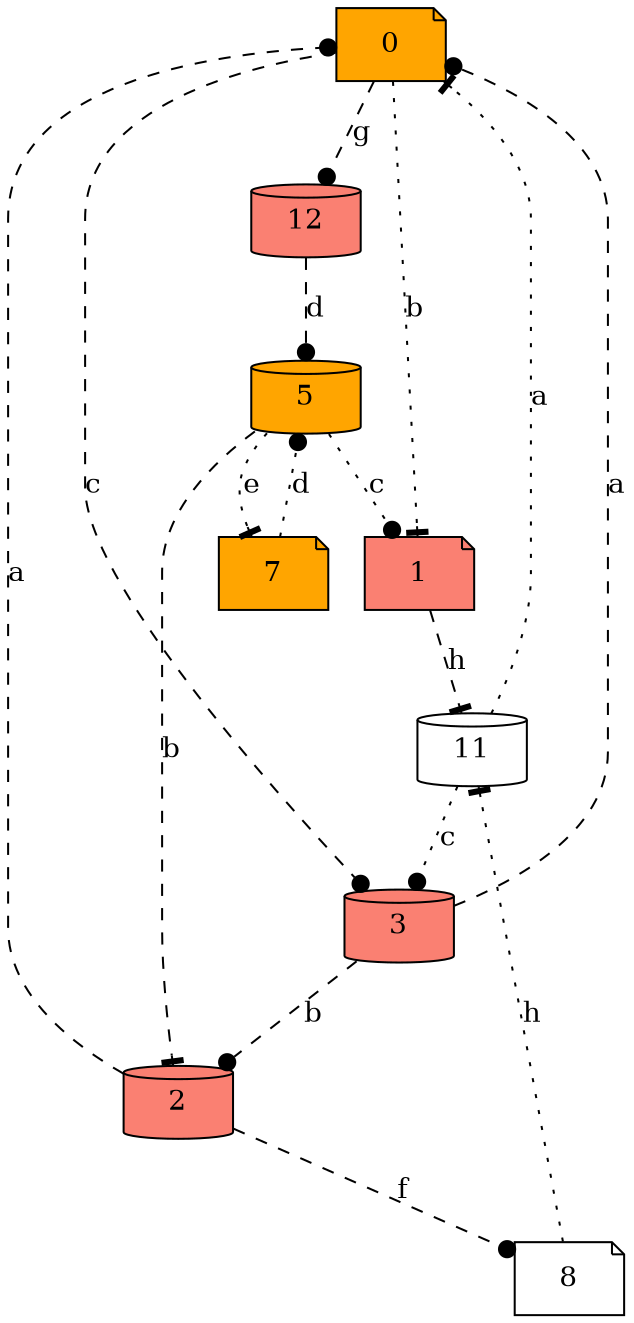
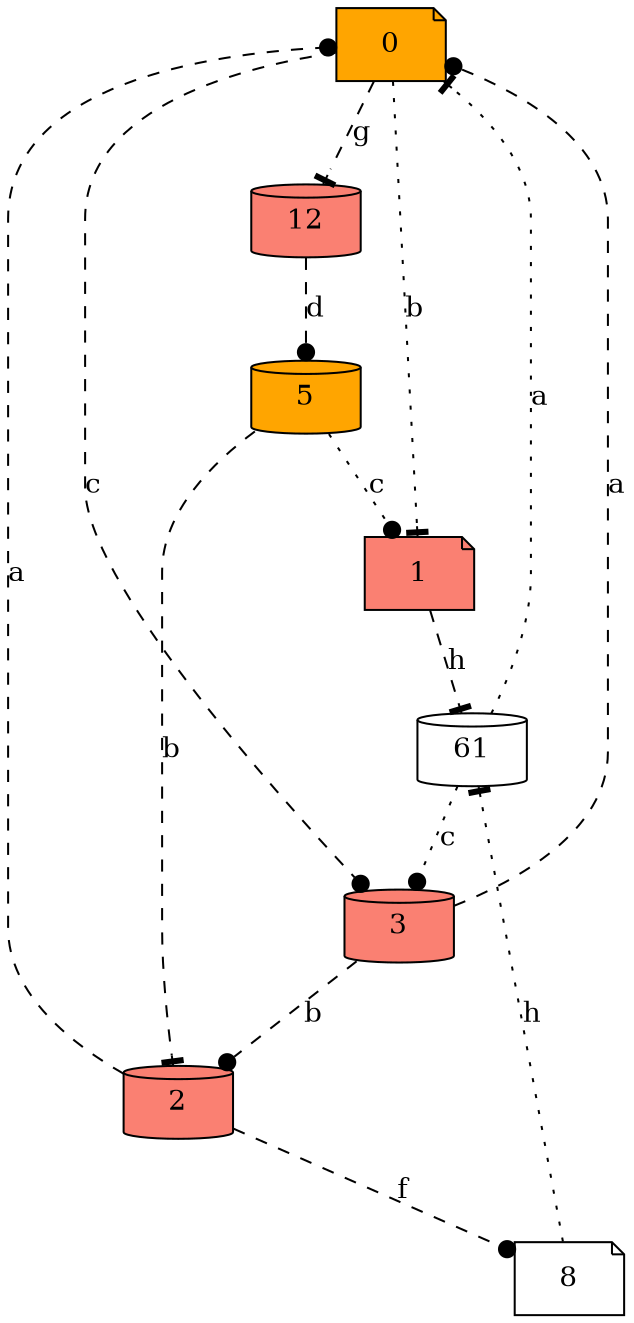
(352, 125) -> (352, 125)
(274, 573) -> none
(472, 750) -> (472, 750)
